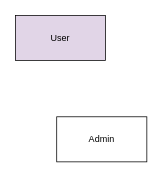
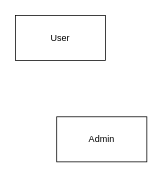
(60, 38) -> (60, 38)
